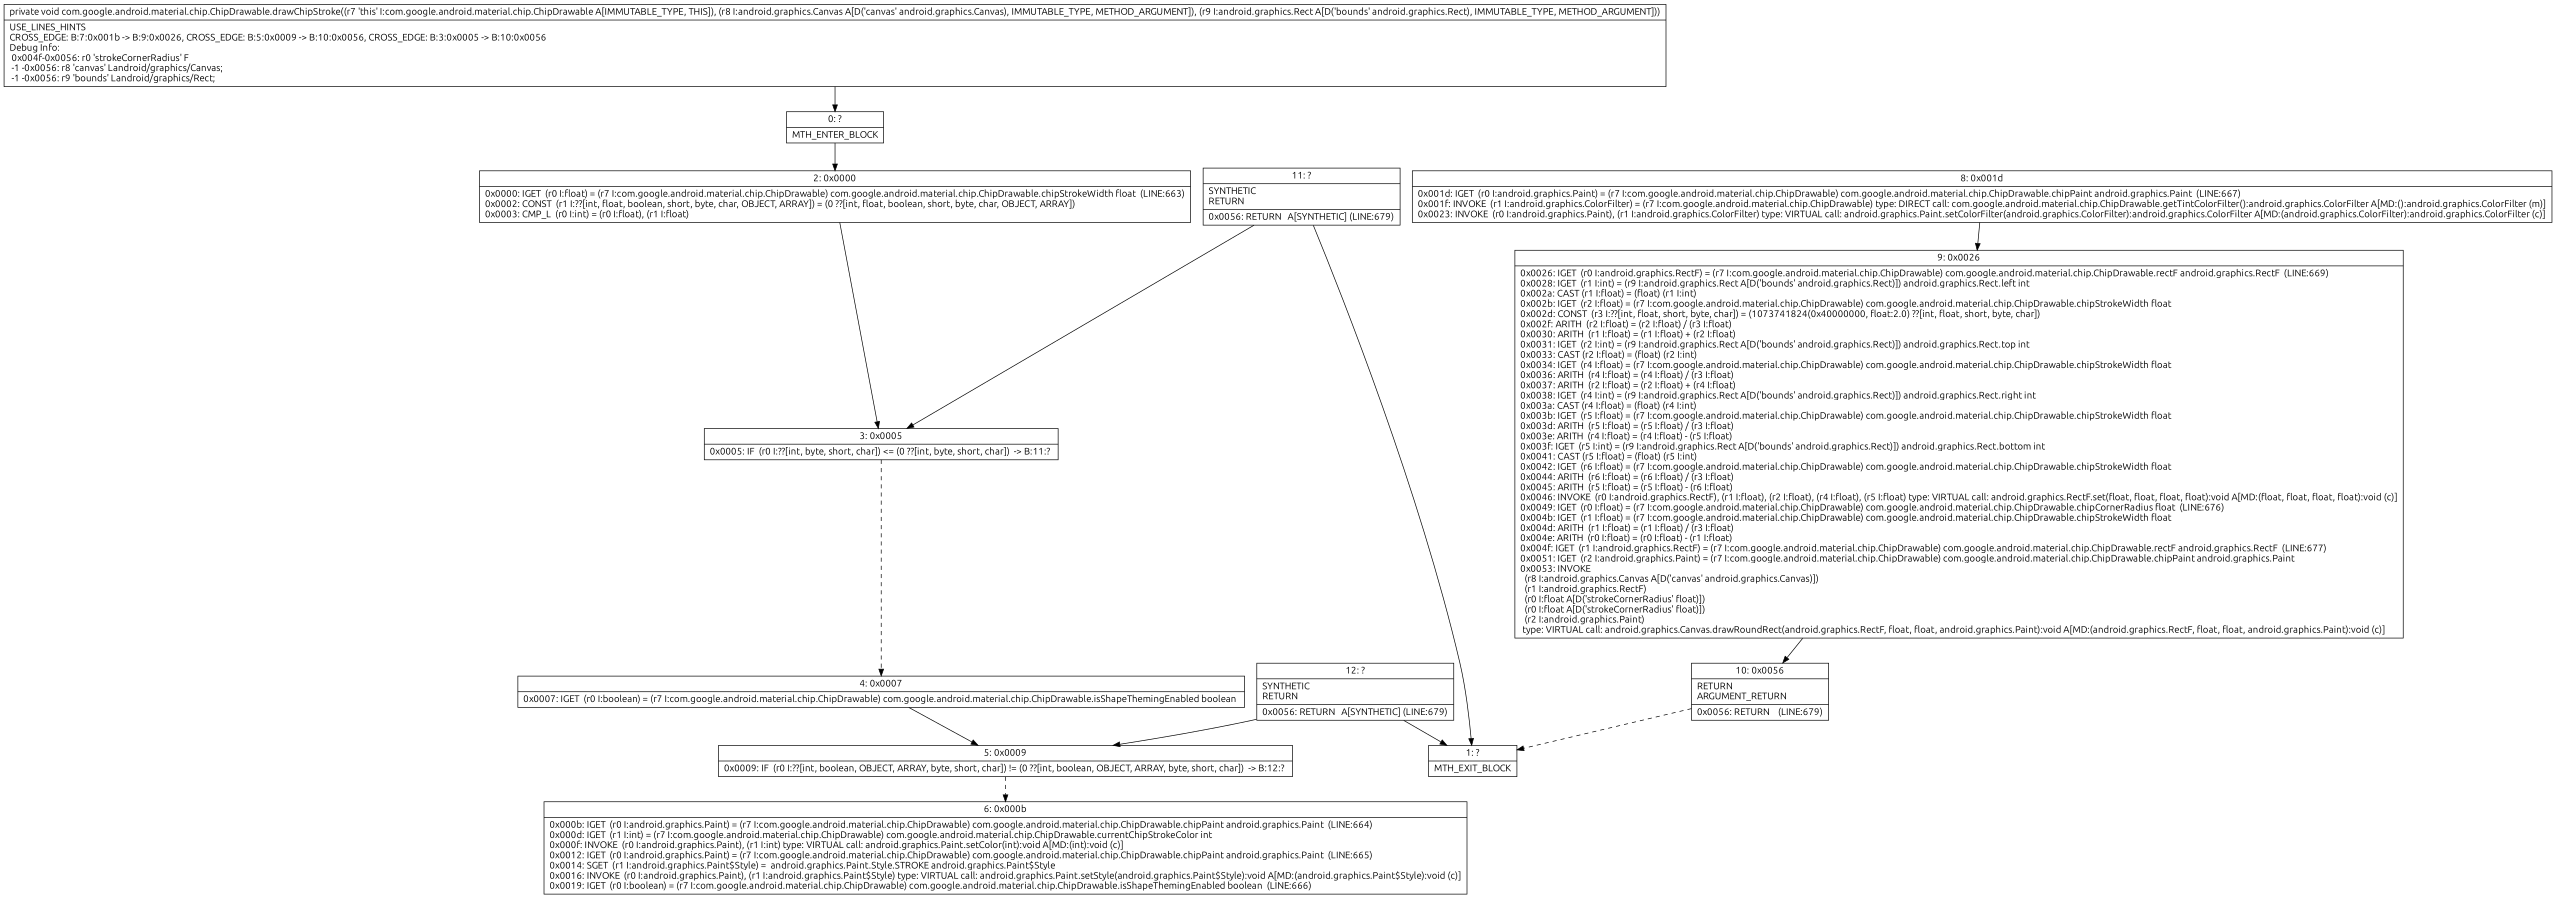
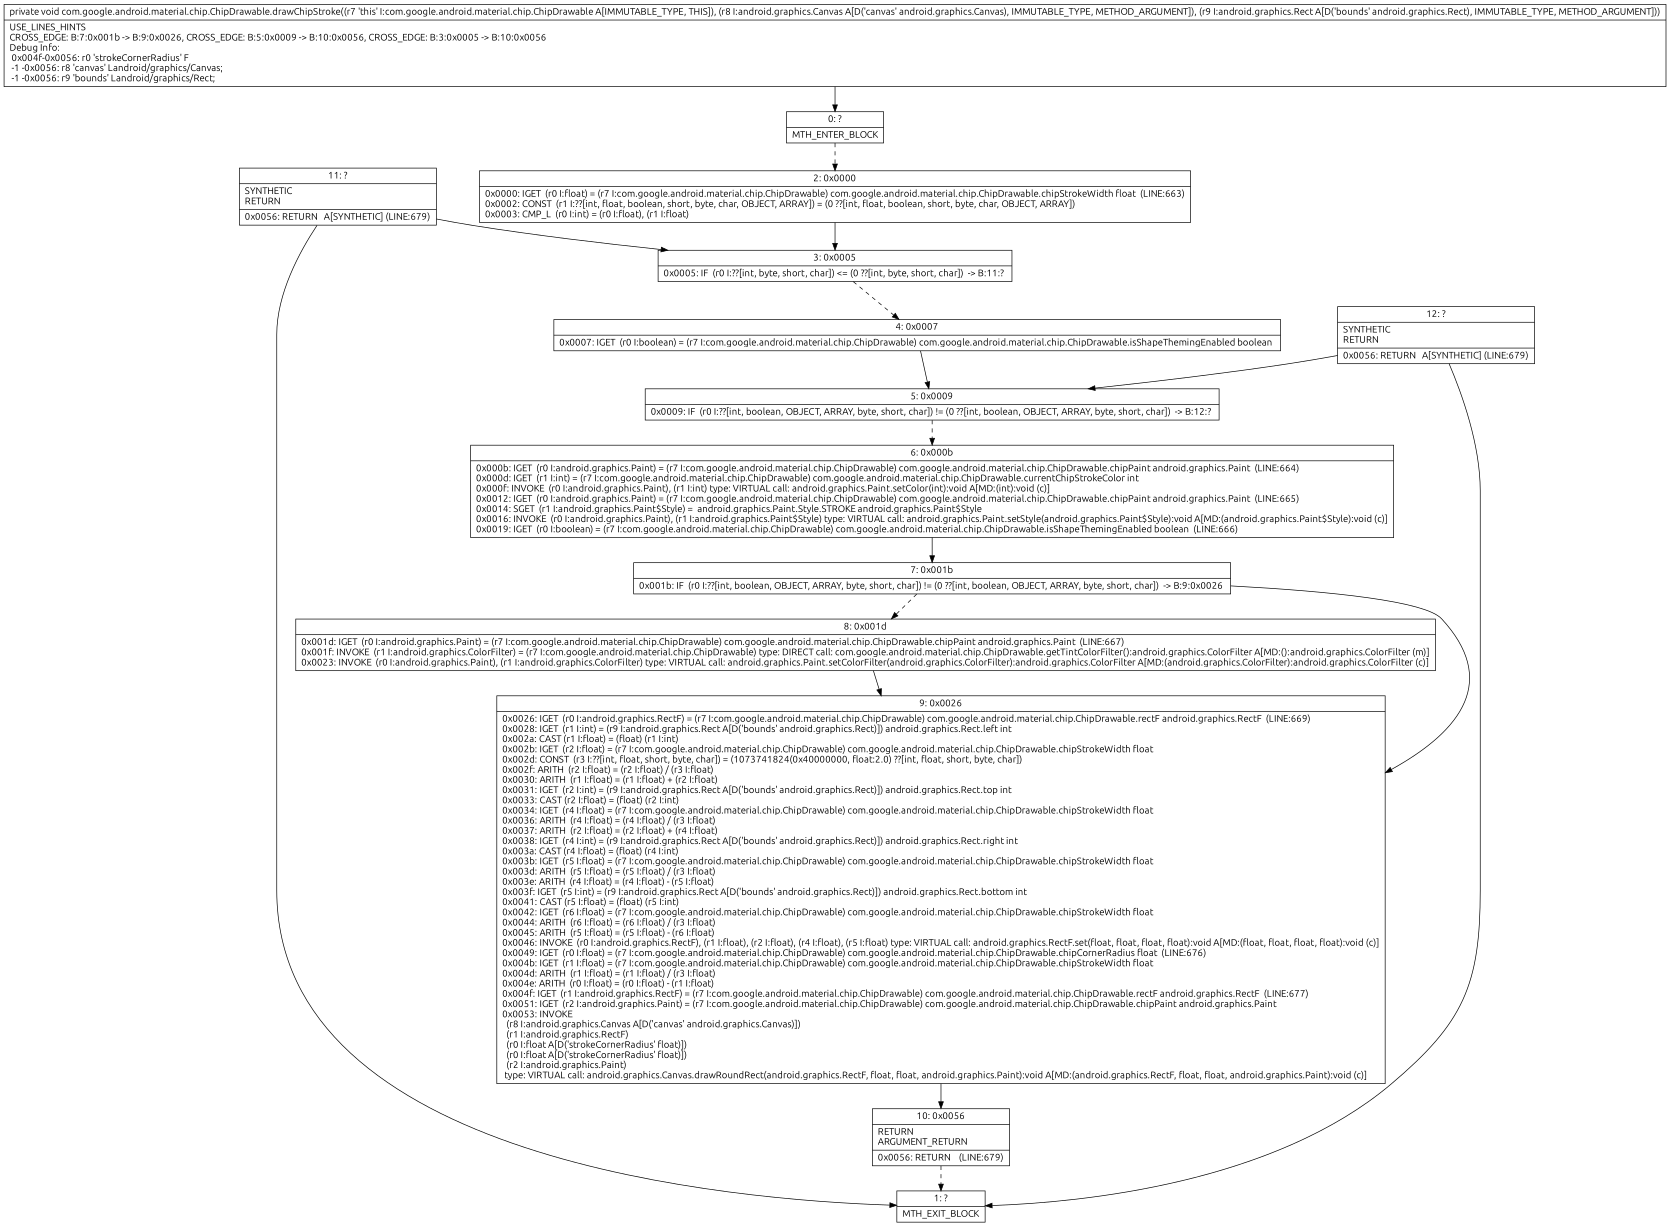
(835, 153) -> (835, 153)
none -> (932, 578)
